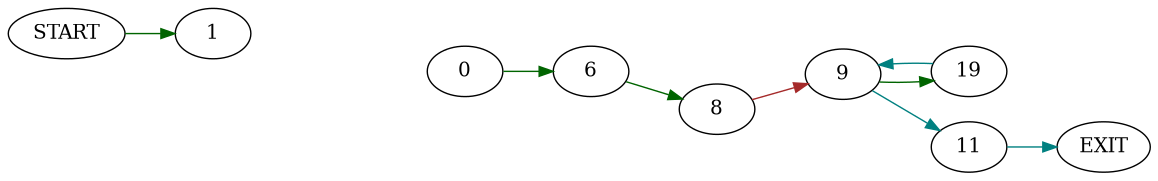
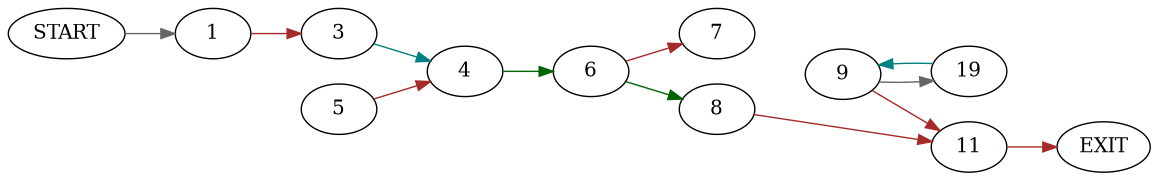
(143, 34) -> (143, 34)
none -> (339, 34)
none -> (717, 34)
(465, 71) -> (465, 71)
(900, 82) -> (900, 82)
(773, 94) -> (836, 127)
(900, 107) -> (900, 107)
none -> (339, 109)
(1025, 147) -> (1025, 147)
